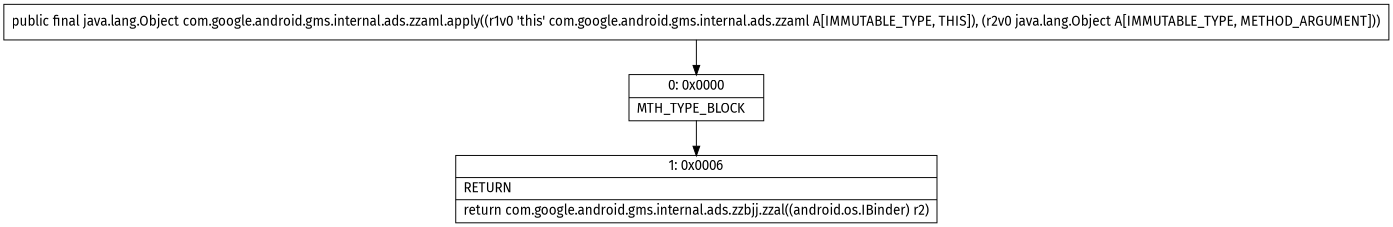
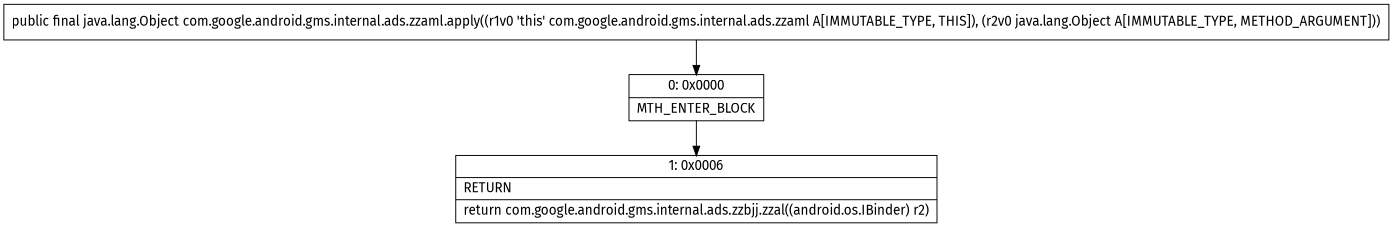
(691, 109) -> (696, 109)
